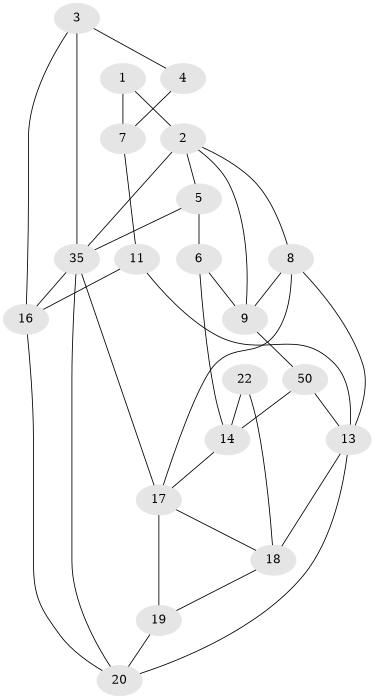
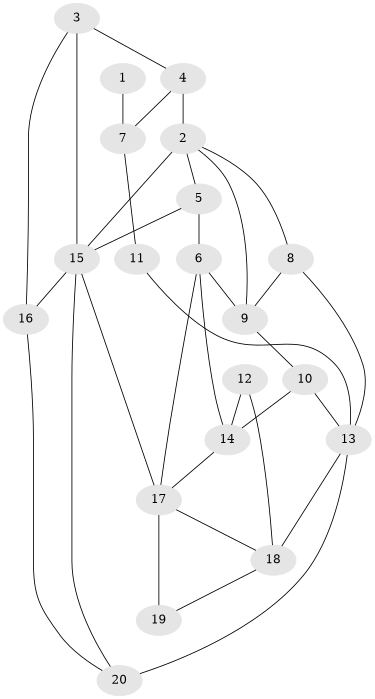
(149, 105) -> (183, 109)
(77, 259) -> (77, 259)
(82, 289) -> none
(215, 364) -> (177, 379)
(245, 380) -> (245, 380)
(305, 380) -> (305, 380)
(139, 651) -> none
